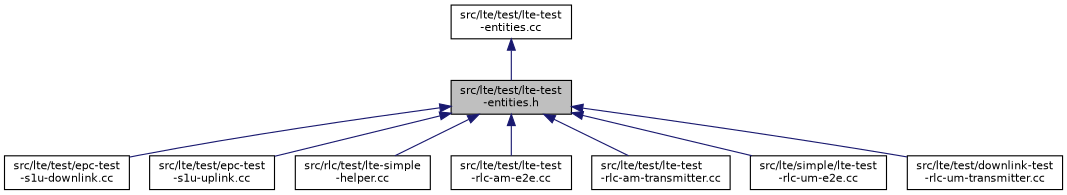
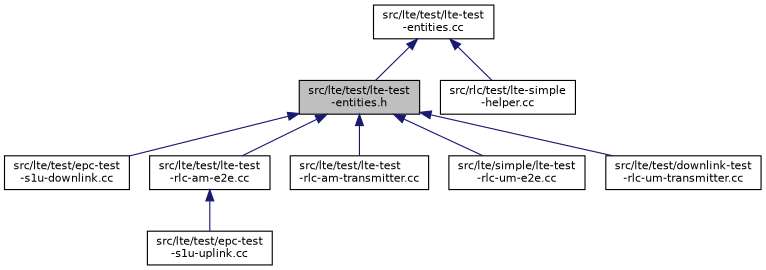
(357, 136) -> (210, 216)
(432, 138) -> (475, 64)
